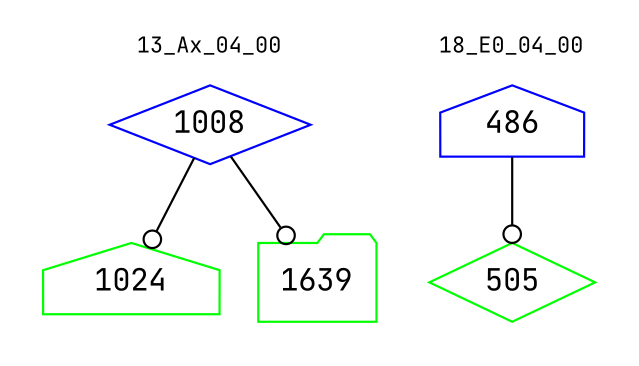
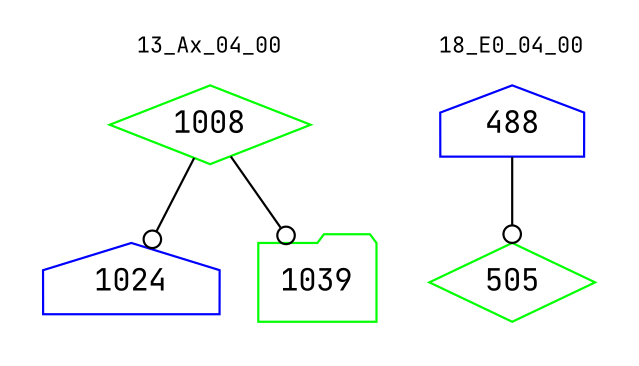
(210, 125) -> (210, 125)
(512, 125) -> (512, 125)
(131, 282) -> (131, 282)
(317, 282) -> (317, 282)
